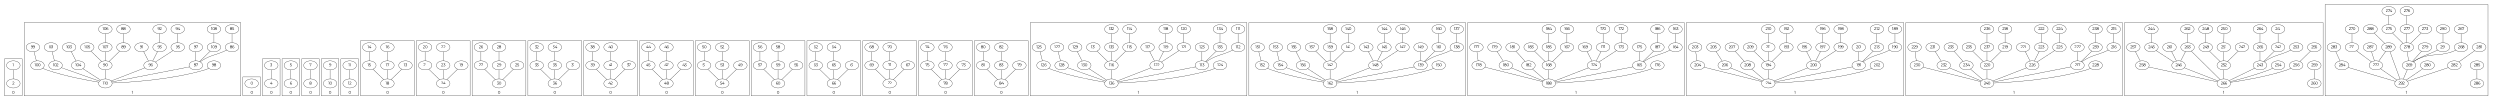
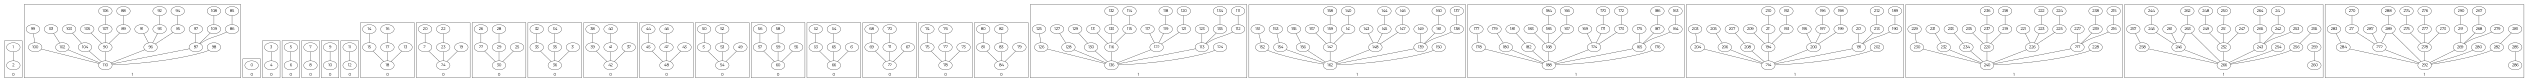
(2408, 56) -> (2425, 56)
